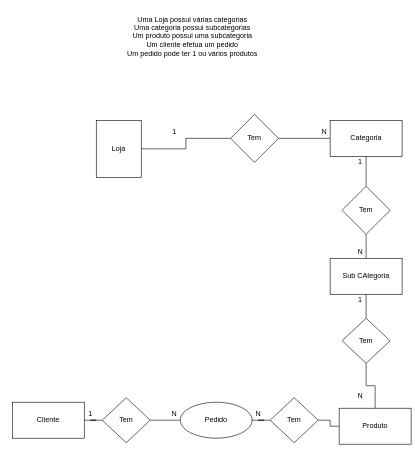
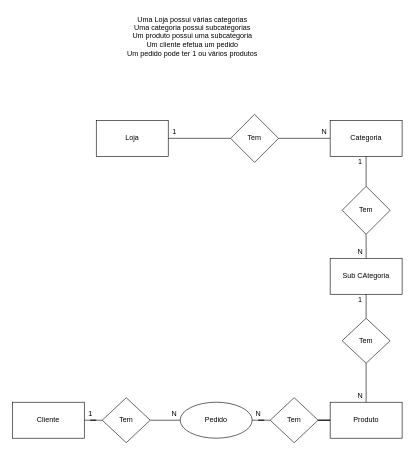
(119, 149) -> (132, 138)
(375, 426) -> (366, 420)
